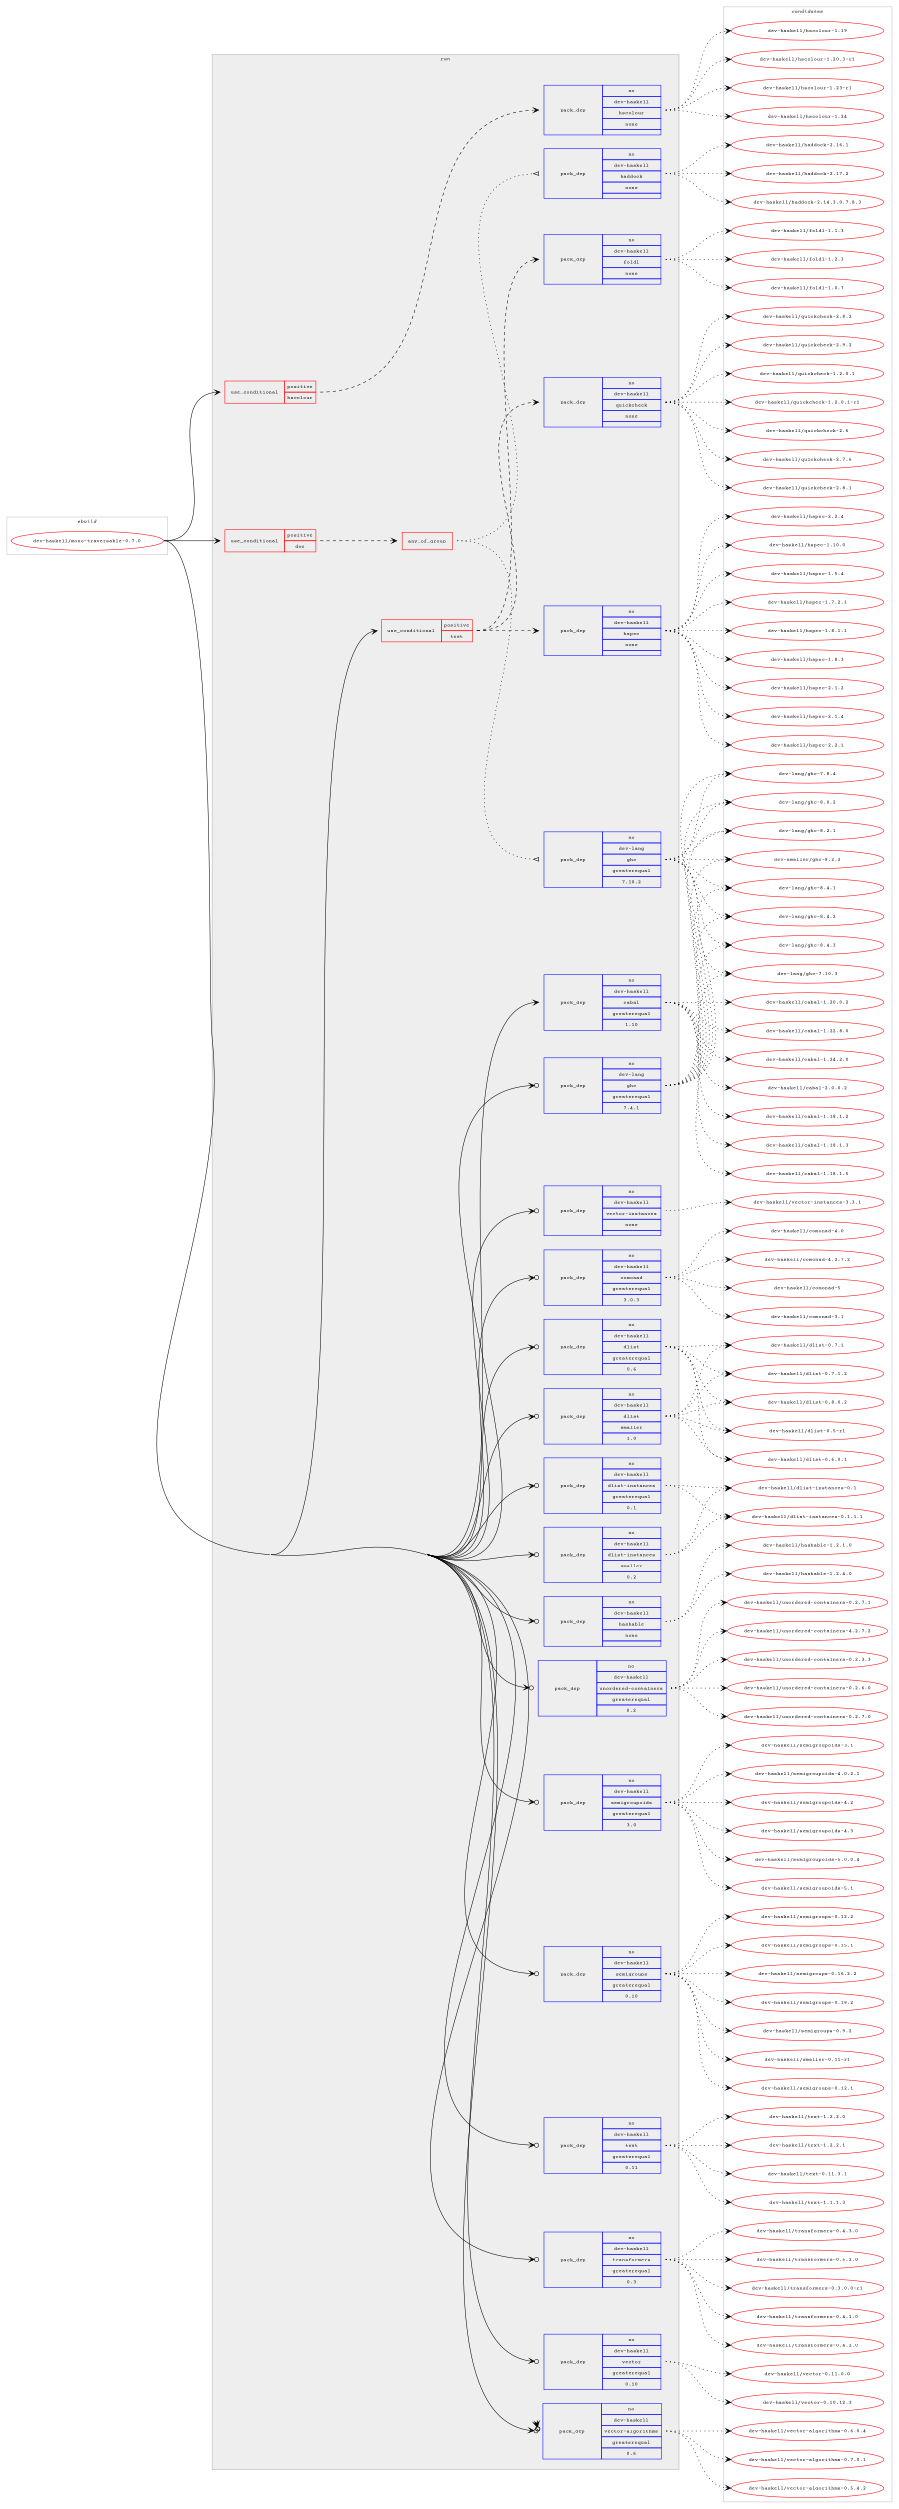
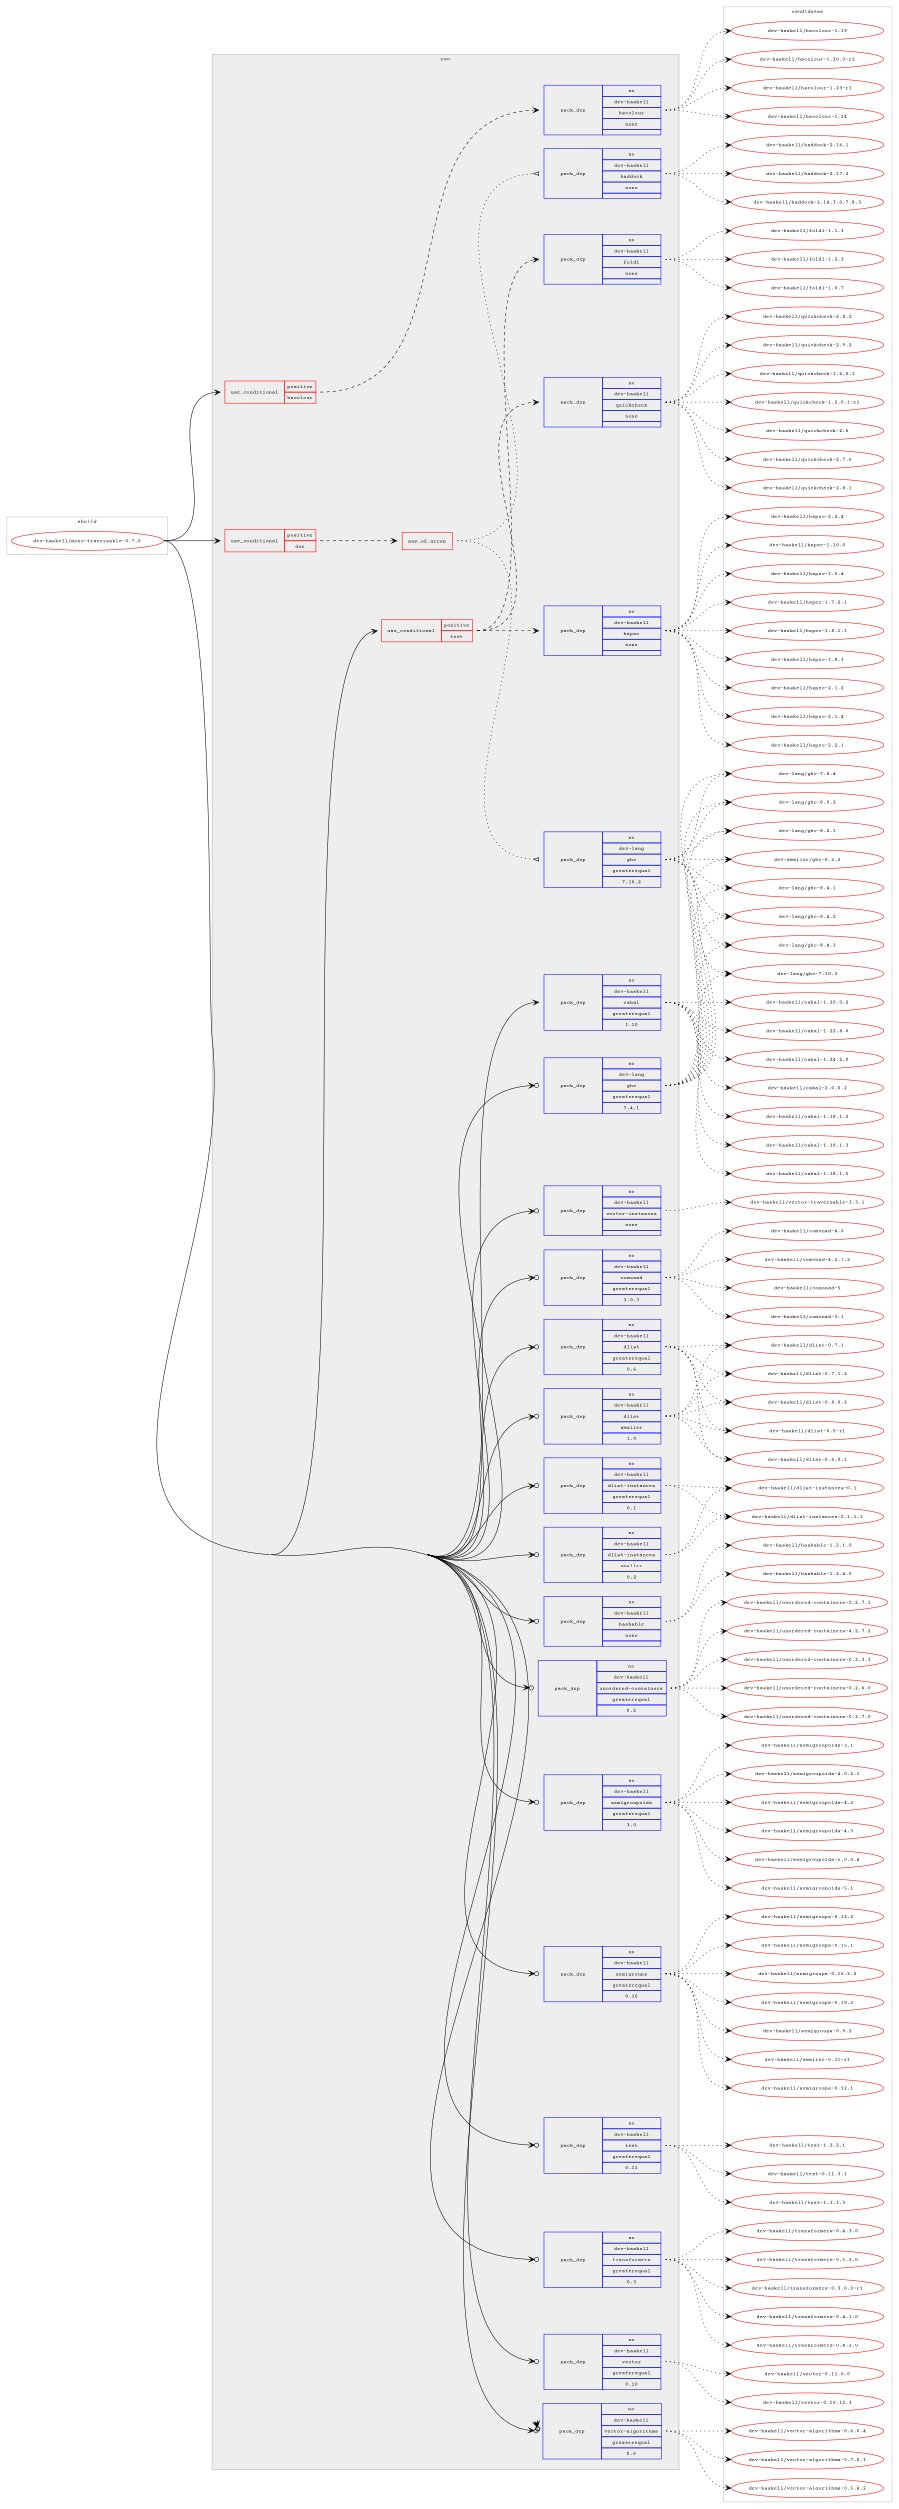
(808, 1202) -> (808, 1202)
(808, 2117) -> none
